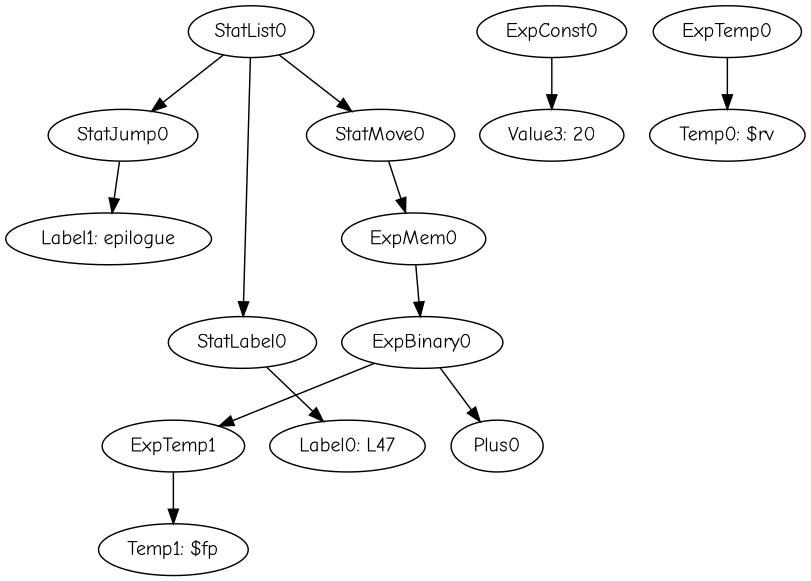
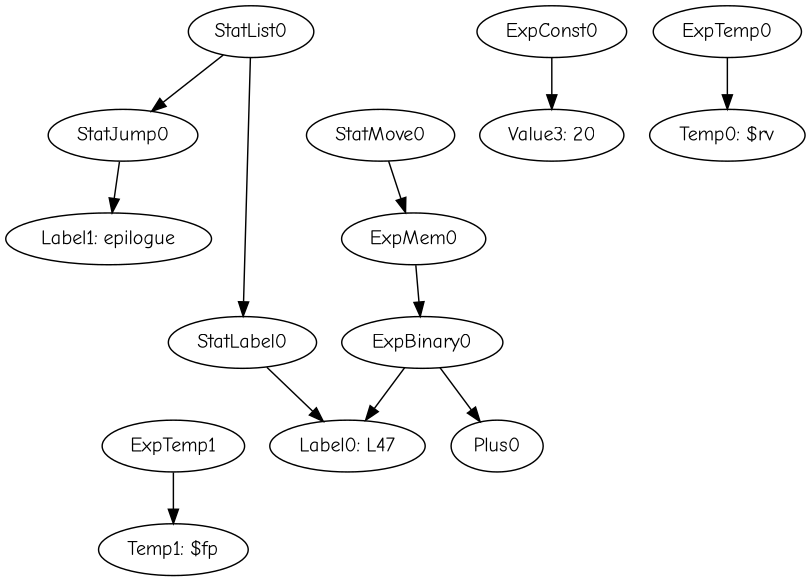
(310, 79) -> none
(307, 391) -> (390, 388)
